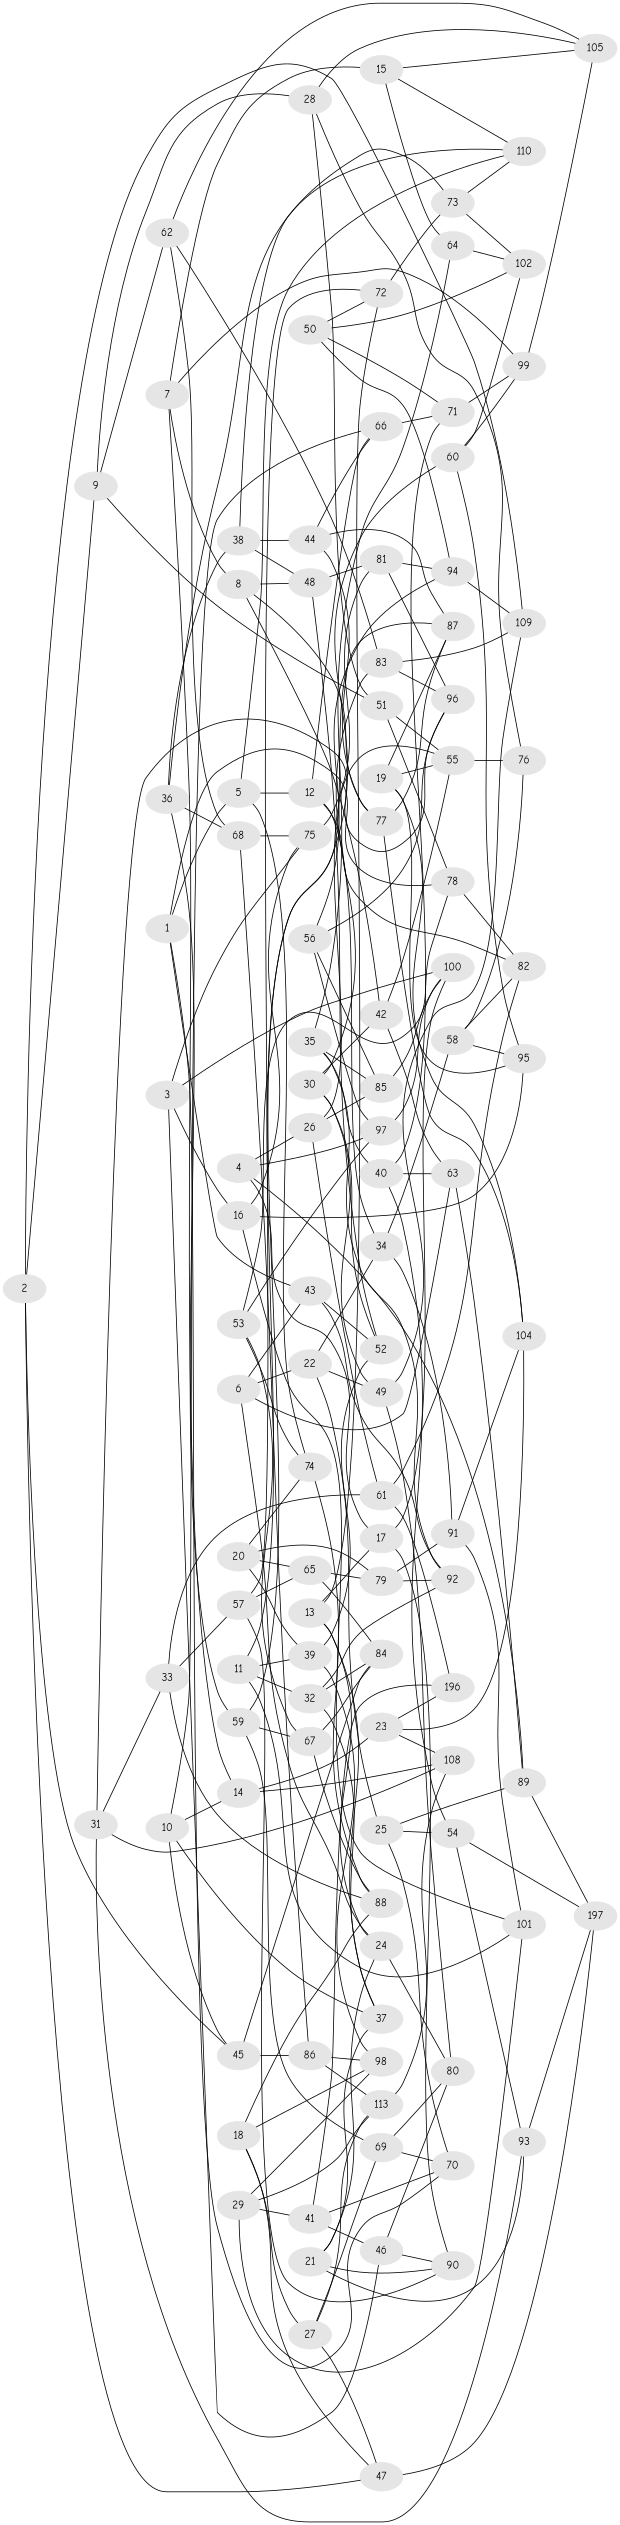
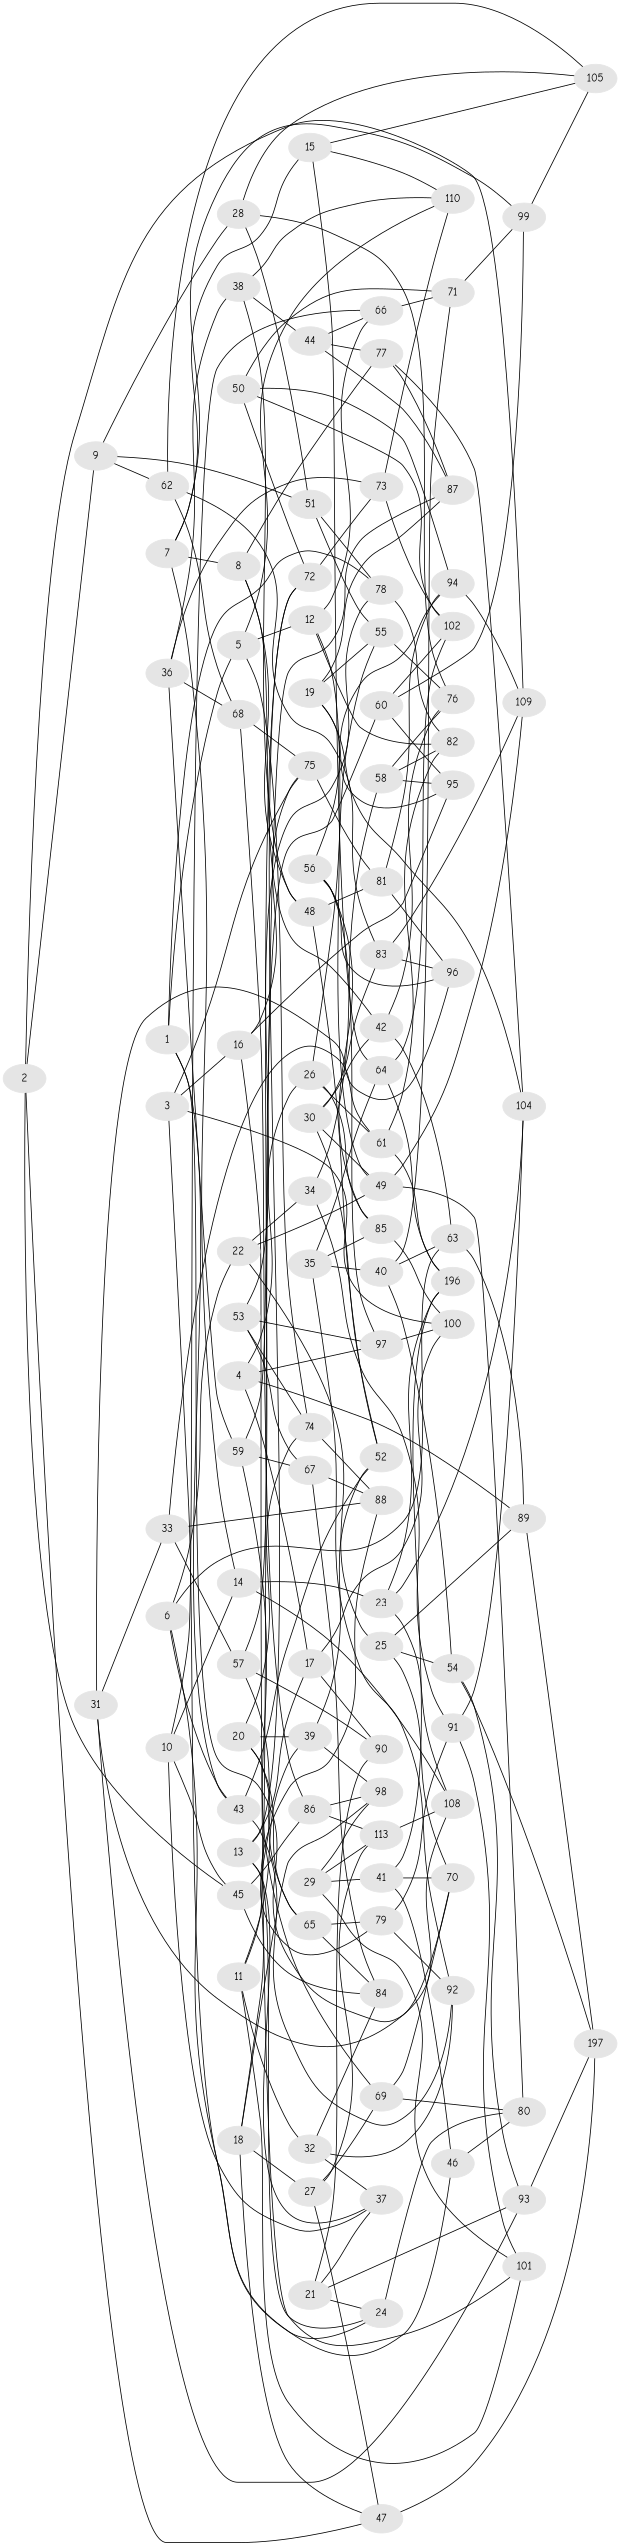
(428, 866) -> (412, 900)
(352, 1062) -> (338, 960)
none -> (411, 1164)
(417, 2258) -> none
